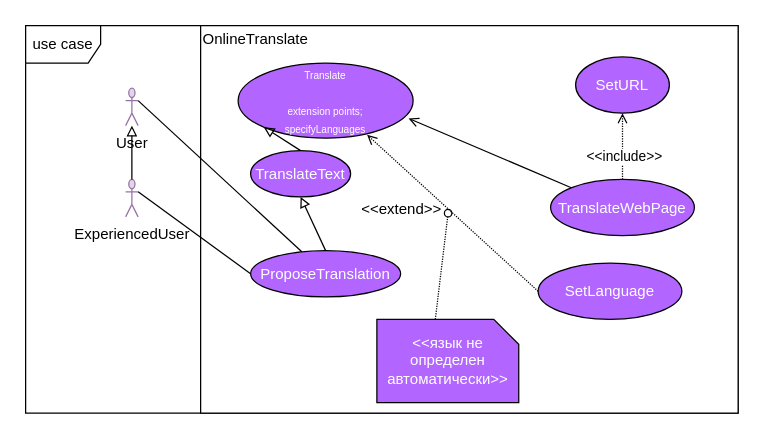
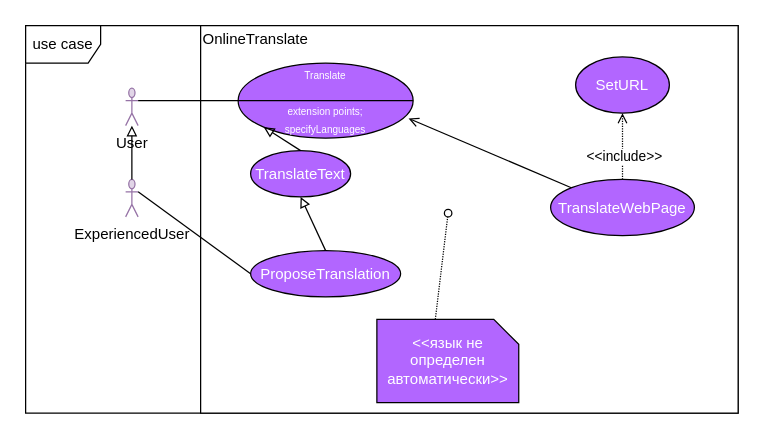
(221, 177) -> (276, 101)
(402, 209) -> none
(454, 214) -> none
(610, 291) -> none
